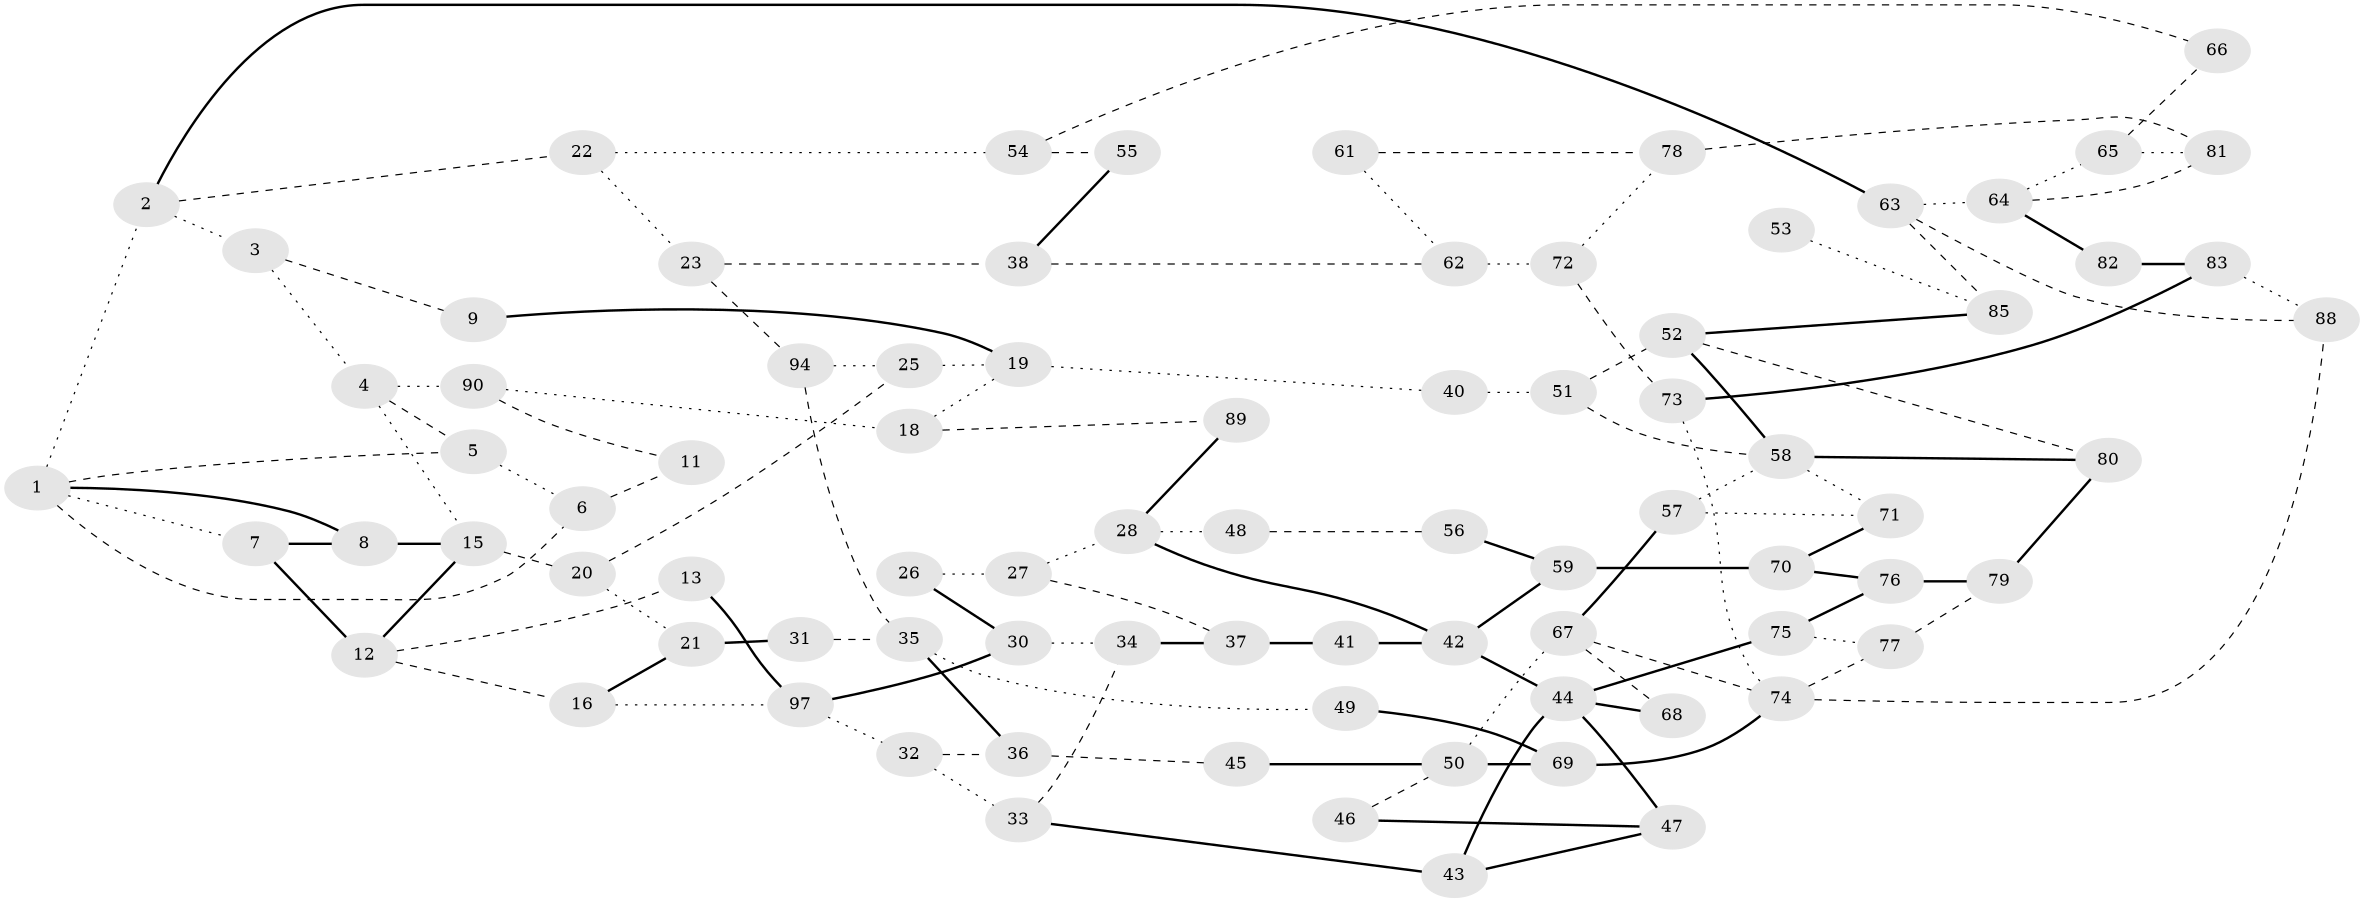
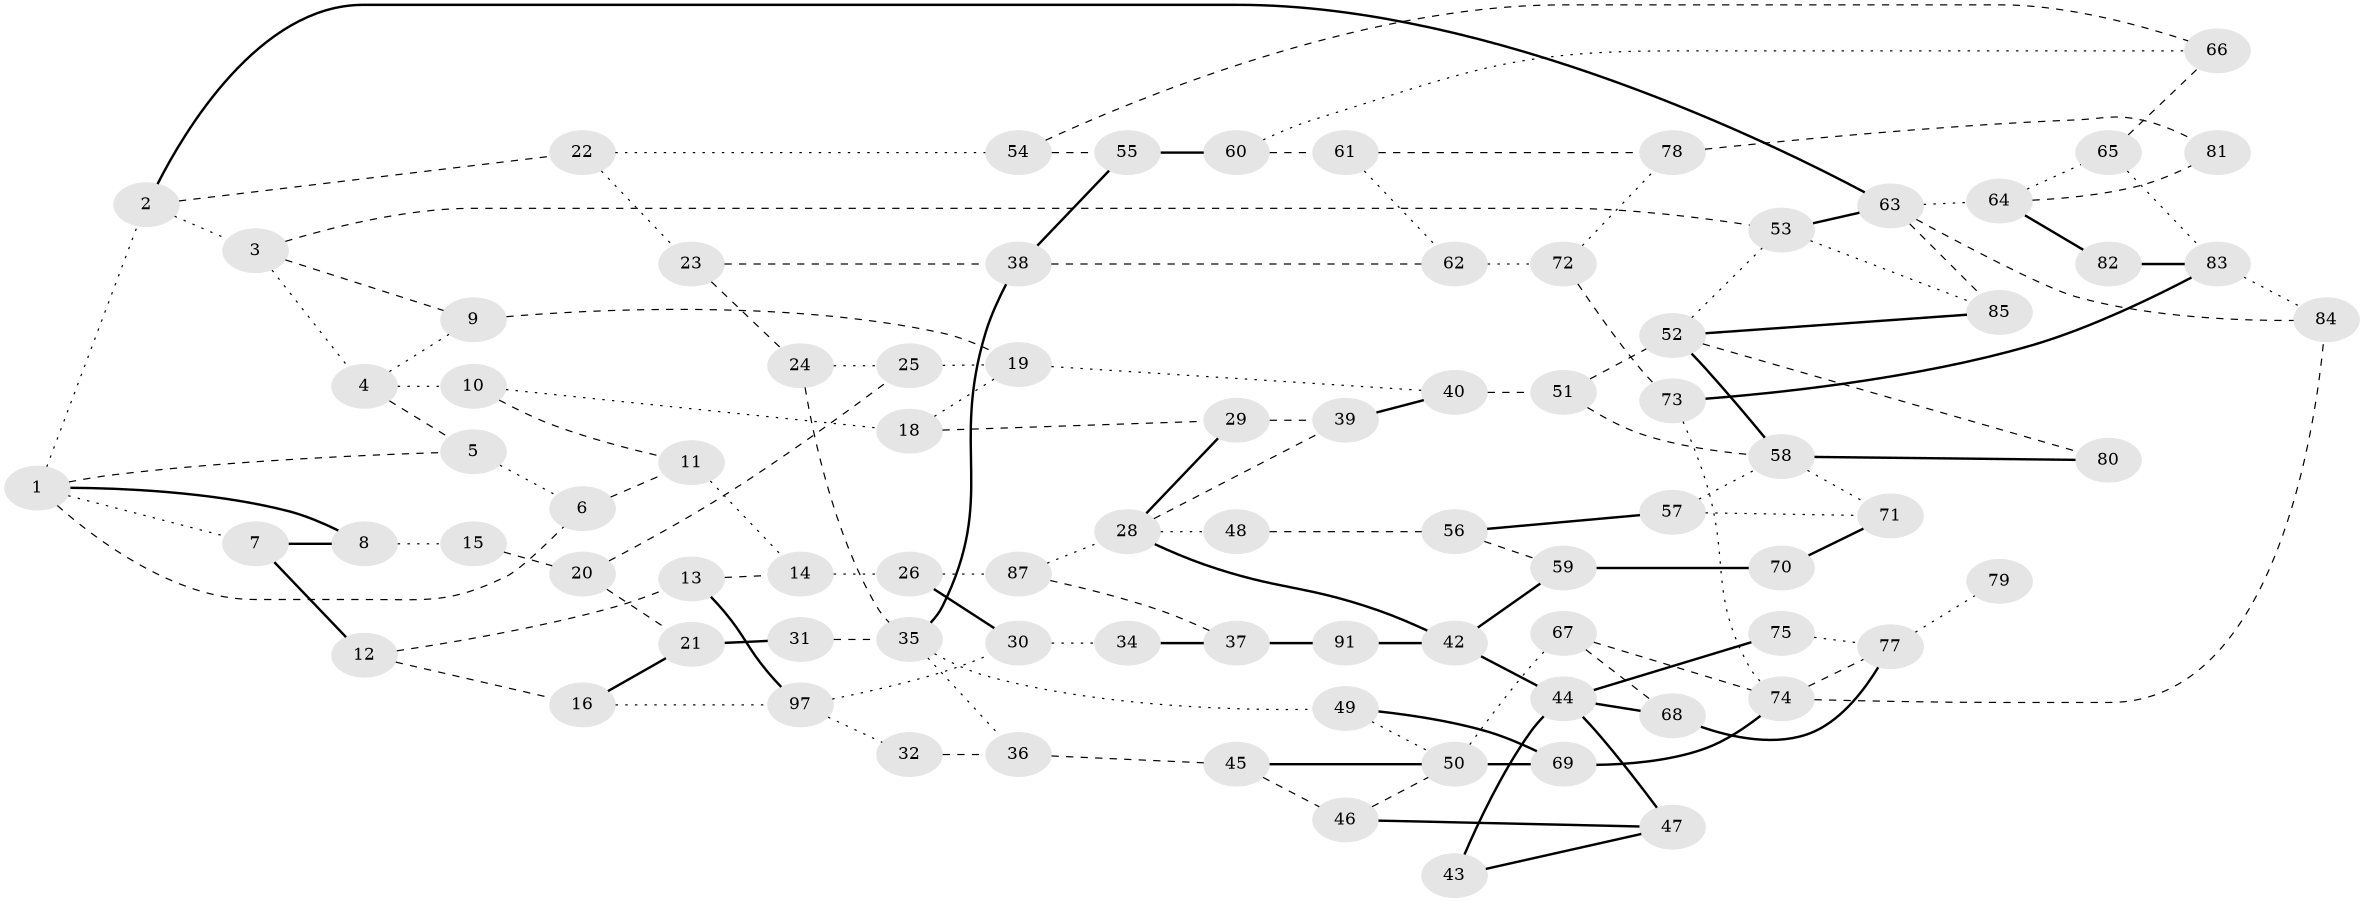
none -> (1237, 153)
(2163, 153) -> (2163, 208)
none -> (1016, 208)
none -> (1836, 218)
none -> (1727, 283)
(764, 312) -> (764, 312)
(2327, 320) -> (2327, 320)
(801, 366) -> (801, 366)
(474, 386) -> (474, 386)
(1509, 392) -> (1509, 392)
(1237, 420) -> (1237, 420)
none -> (1346, 420)
none -> (971, 455)
(419, 465) -> (419, 353)
(2054, 521) -> none
(419, 544) -> (419, 544)
(1509, 550) -> (1509, 550)
none -> (801, 574)
(1019, 574) -> (1019, 574)
(1618, 576) -> (1564, 522)
(1891, 581) -> none
(426, 592) -> none
(637, 609) -> (637, 609)
(1945, 614) -> (1945, 614)
(1346, 643) -> (1346, 643)
(912, 681) -> (912, 681)
(964, 697) -> (964, 697)
none -> (1803, 735)
none -> (1400, 736)
none -> (1291, 792)
(1019, 820) -> none
